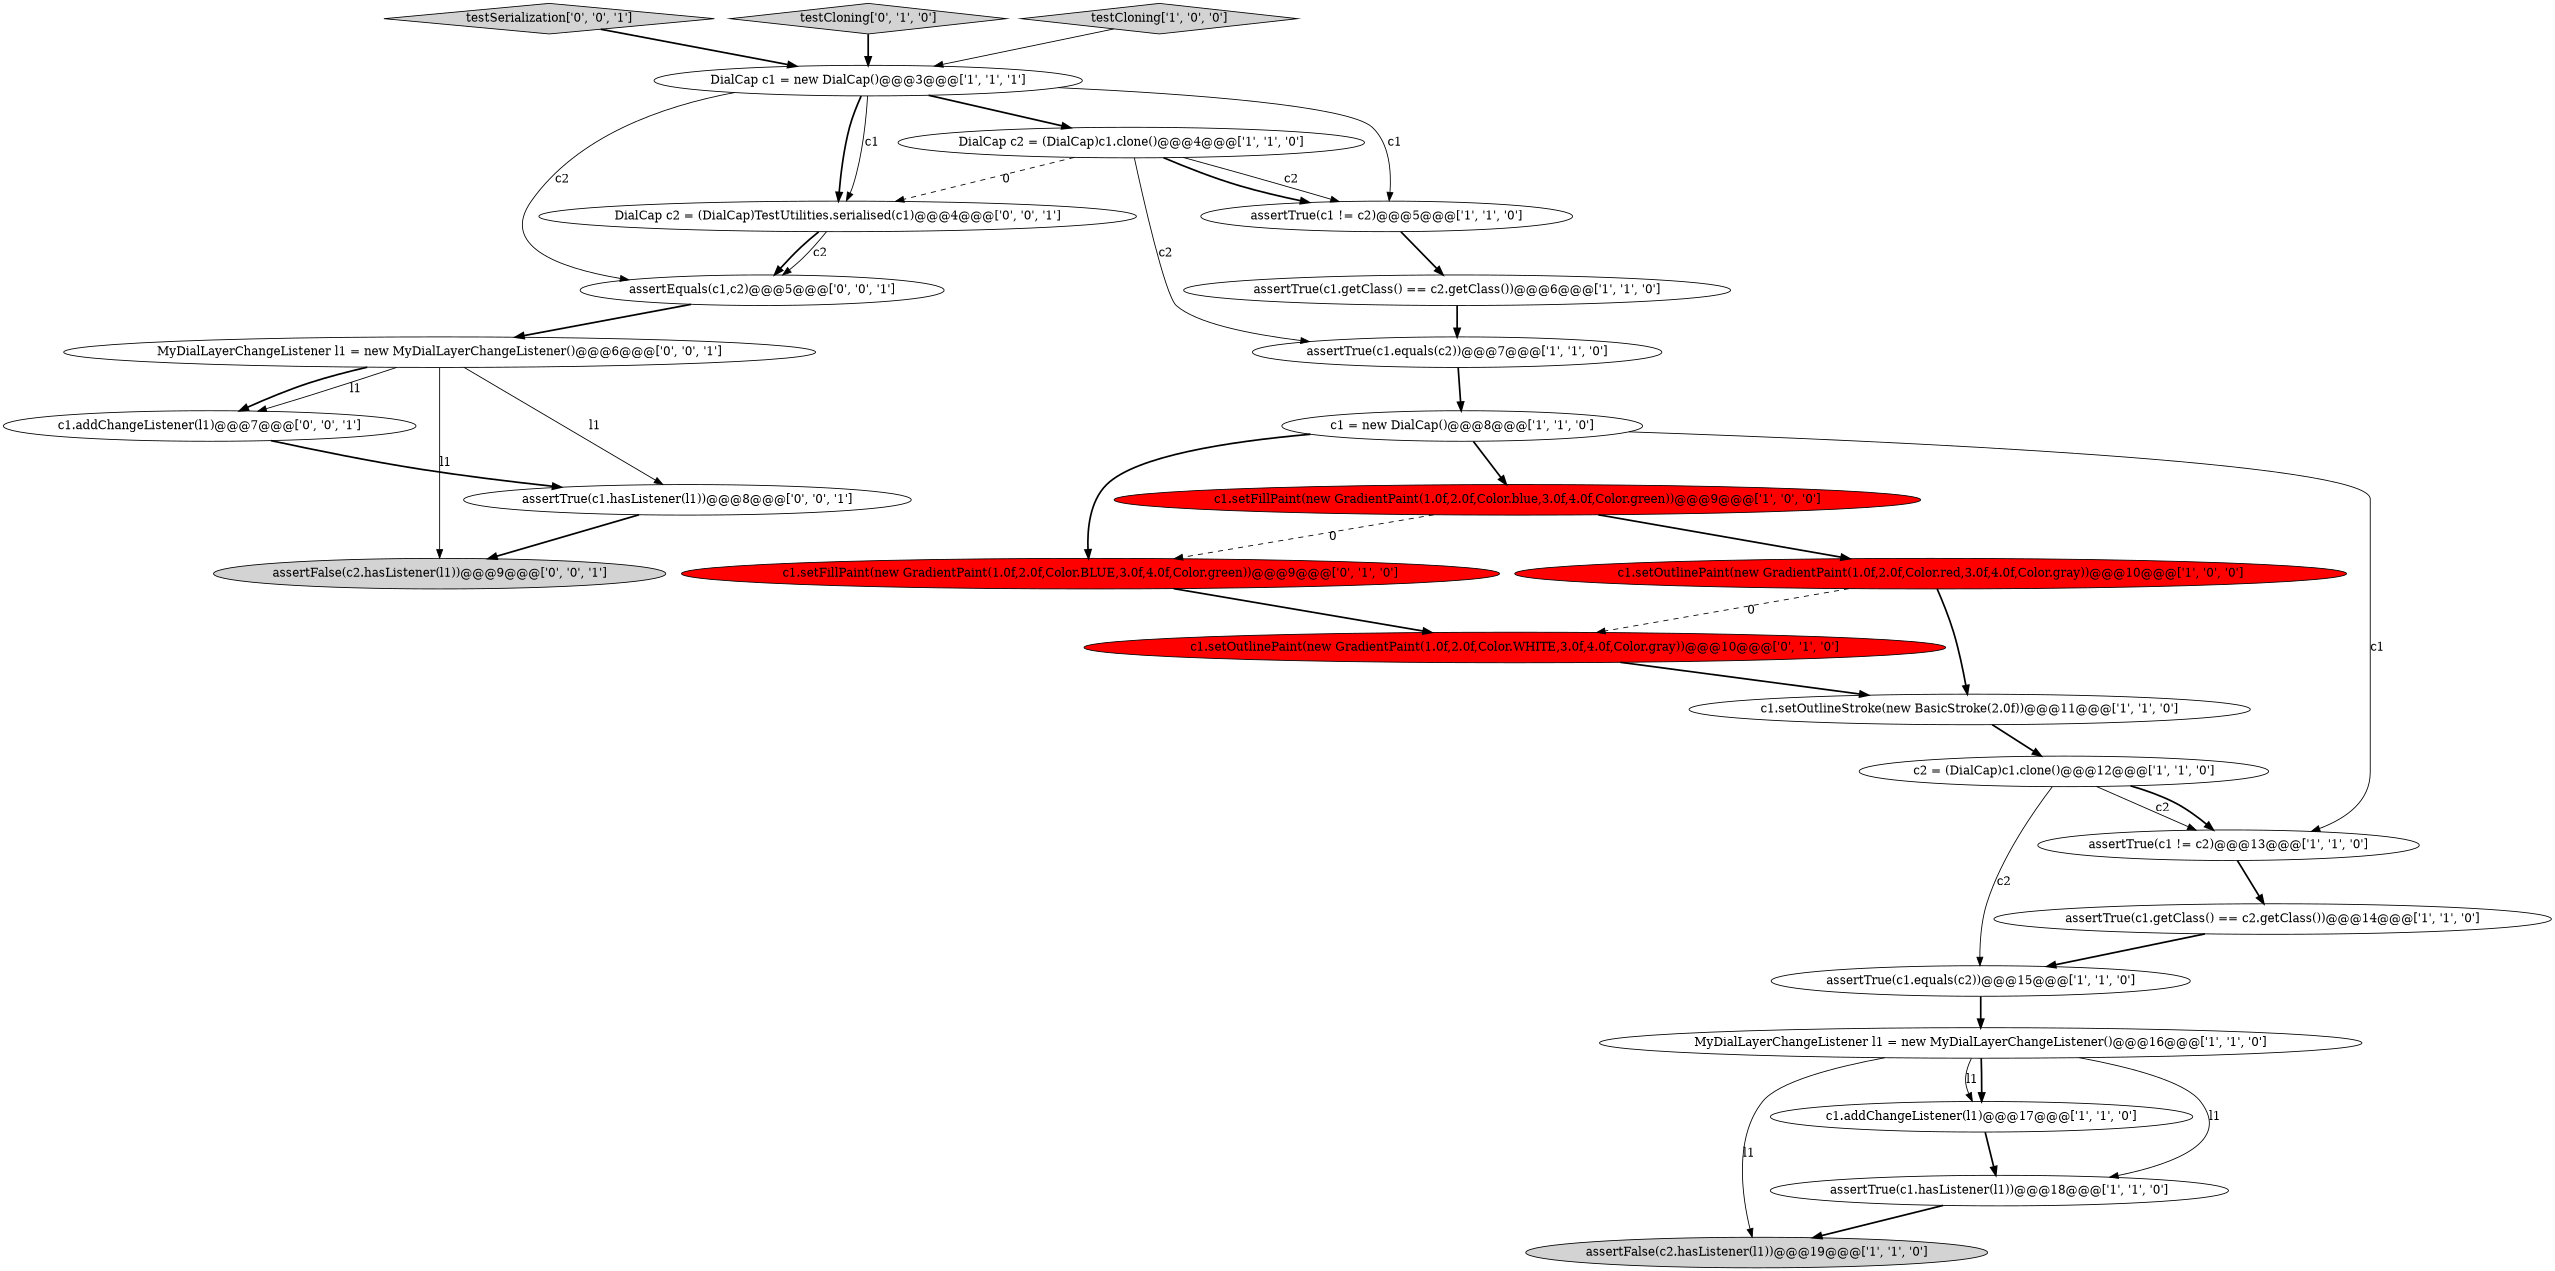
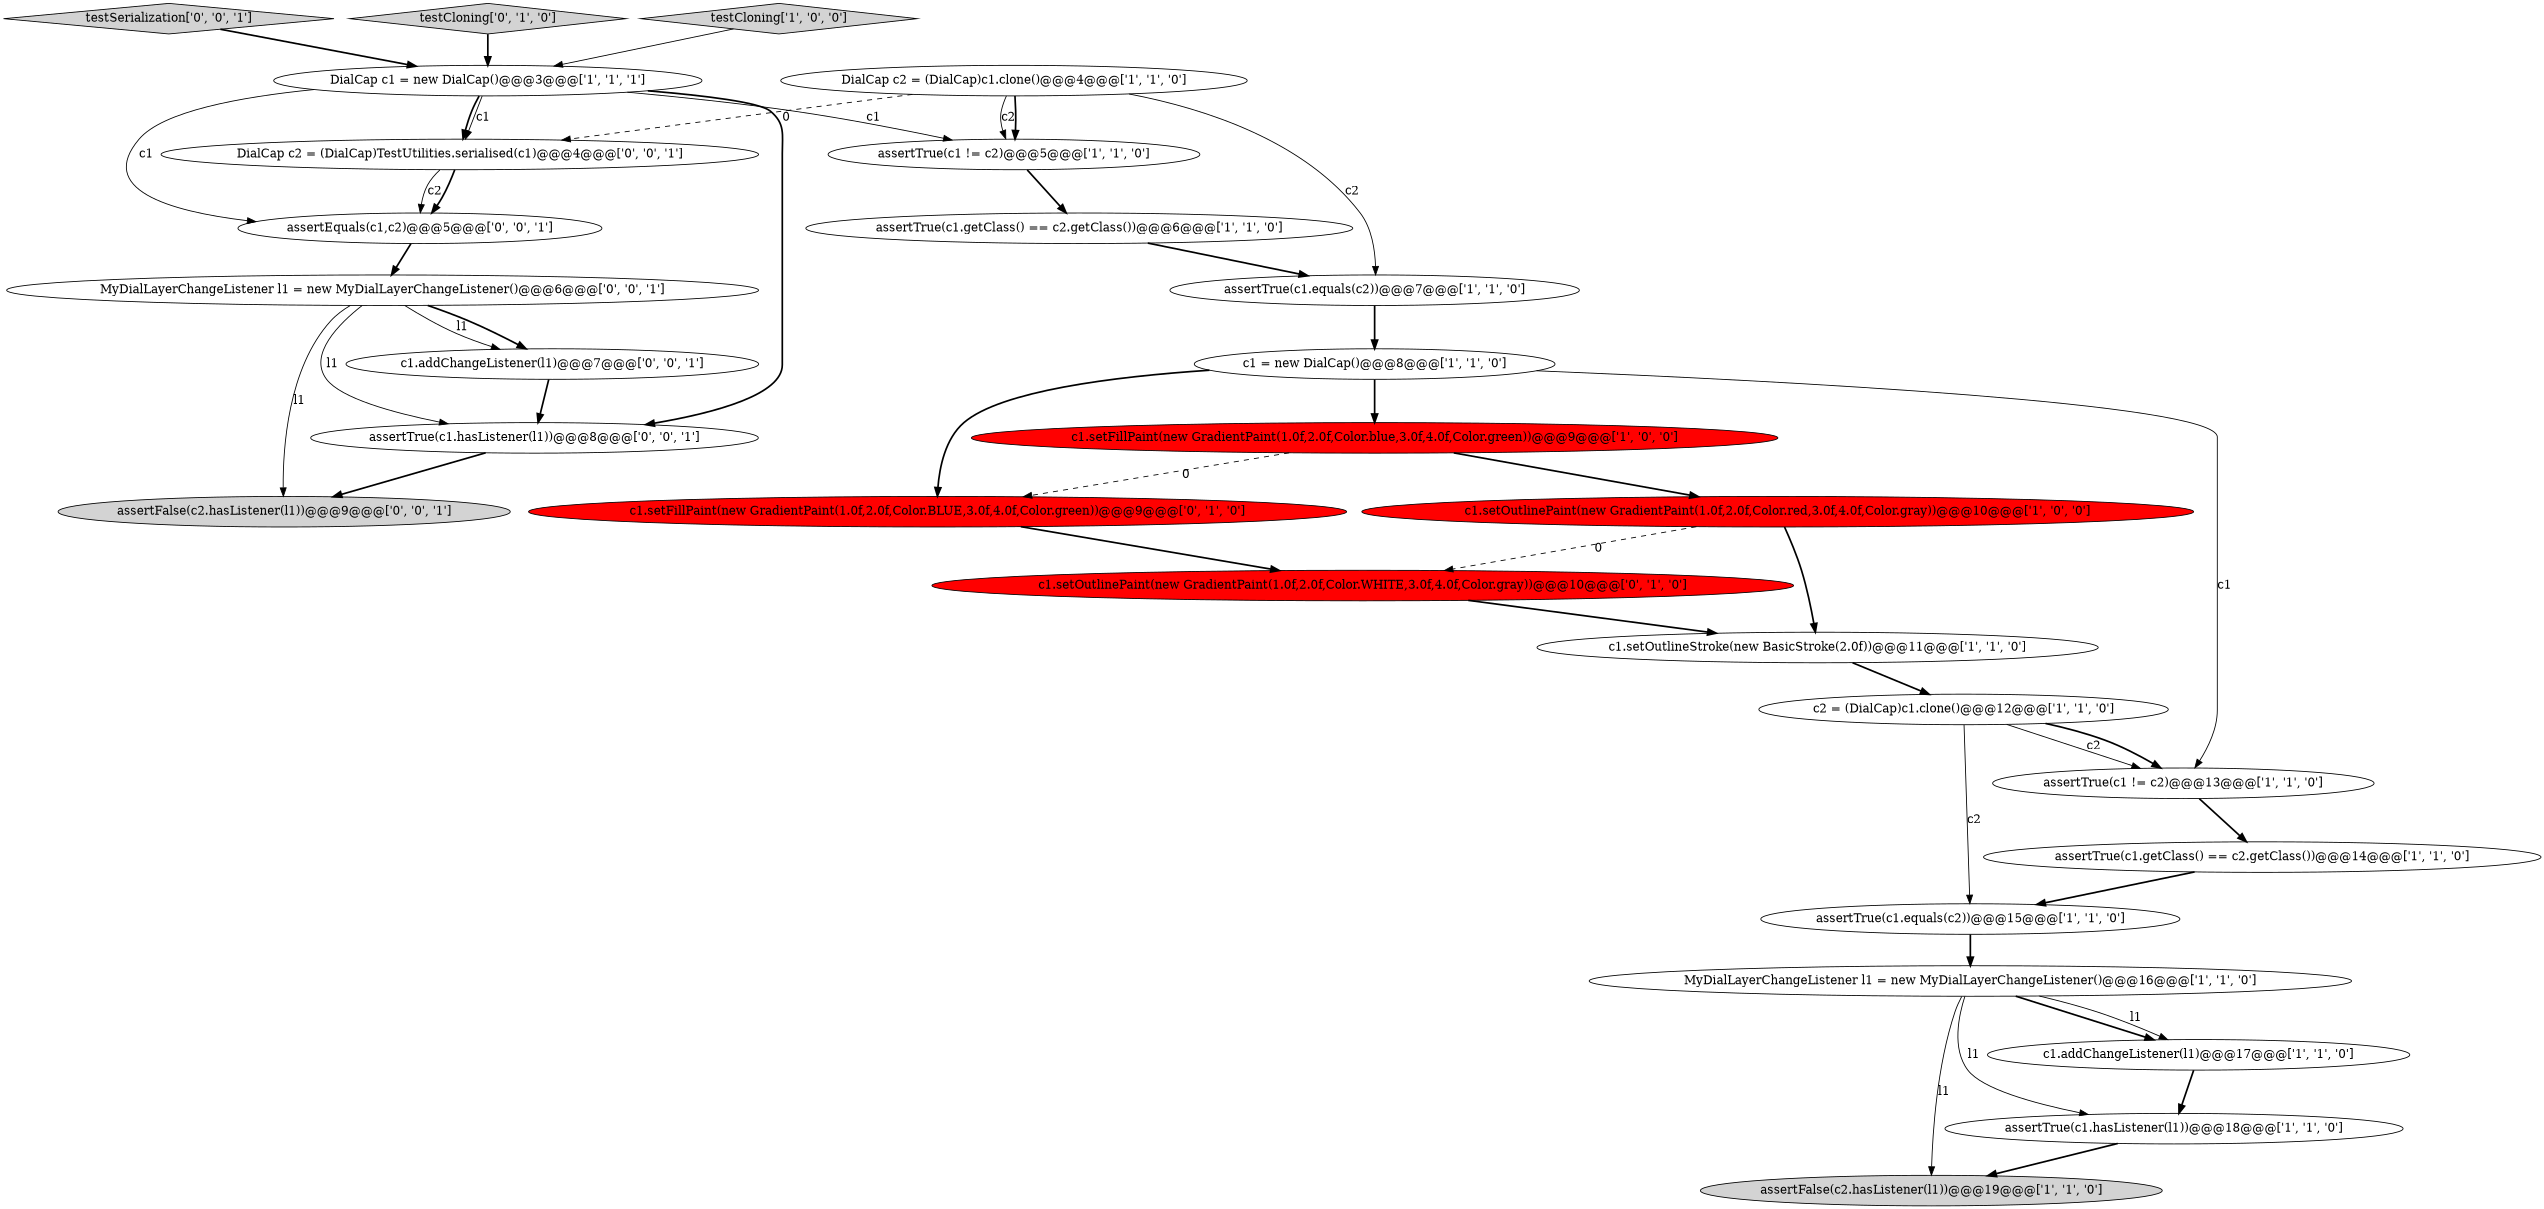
(995, 111) -> (782, 247)
(562, 179) -> (146, 154)
